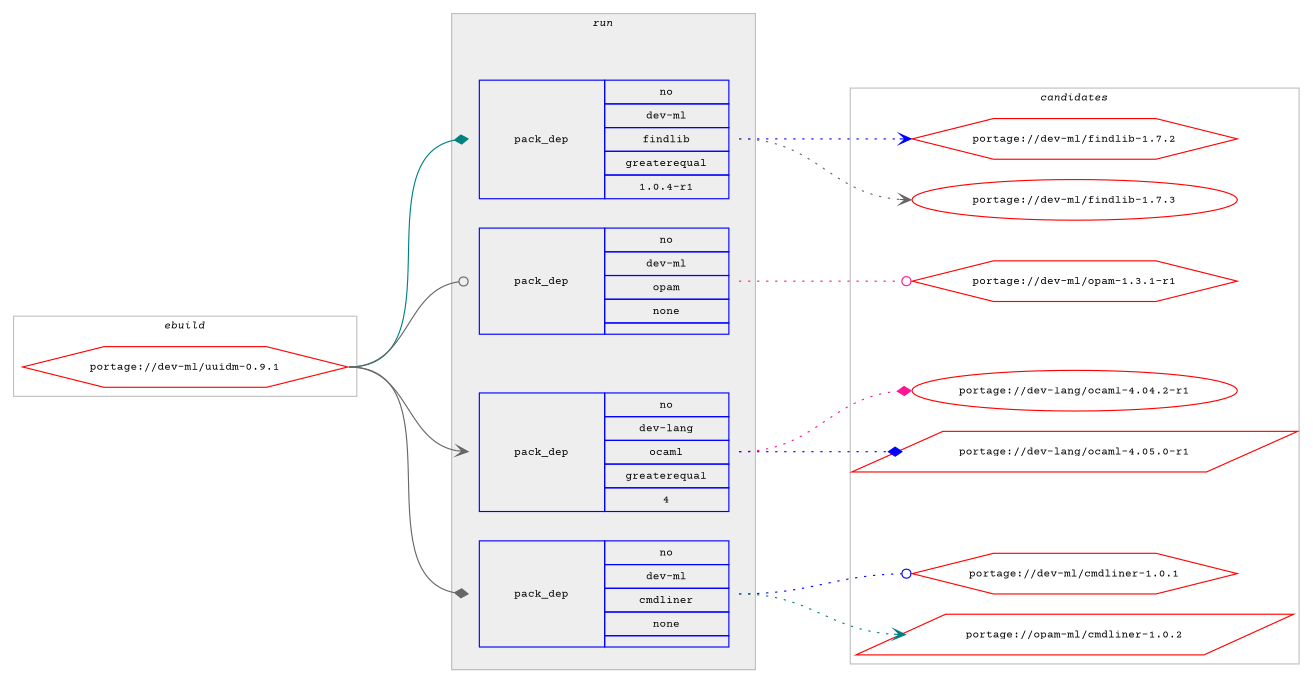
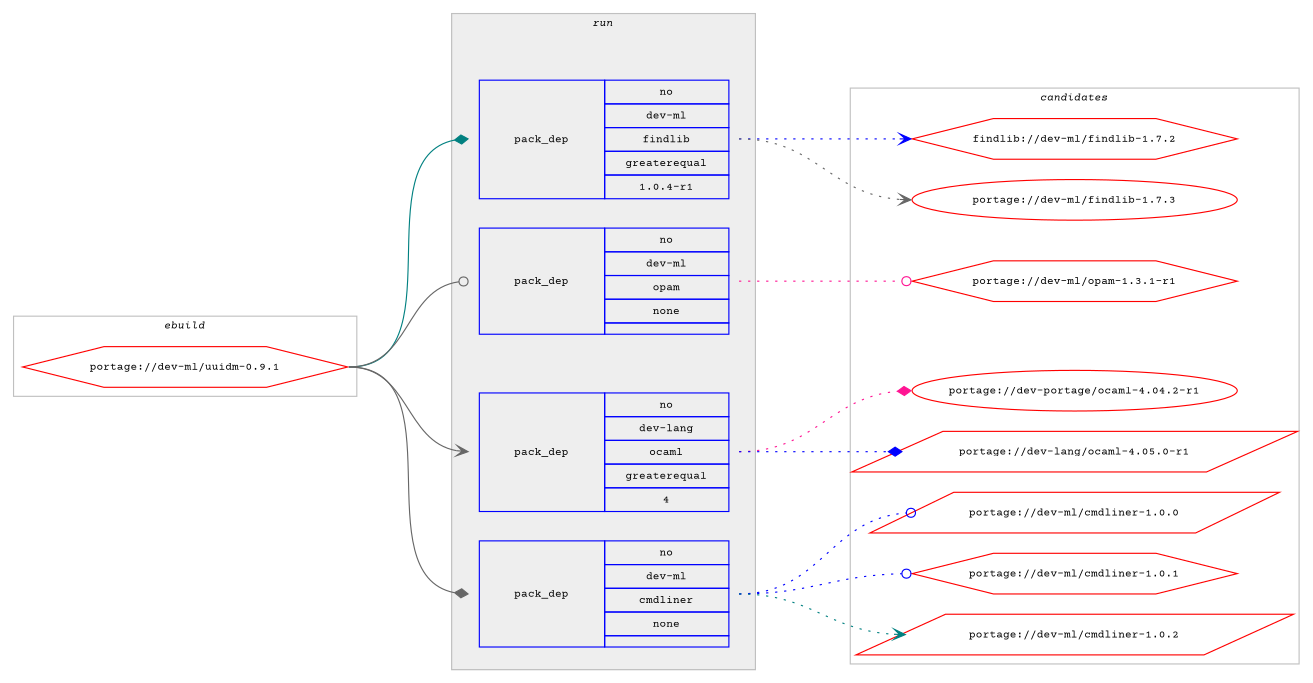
(1075, 139) -> (1075, 139)
(1075, 391) -> (1075, 391)
none -> (1075, 513)
(1075, 635) -> (1075, 635)
